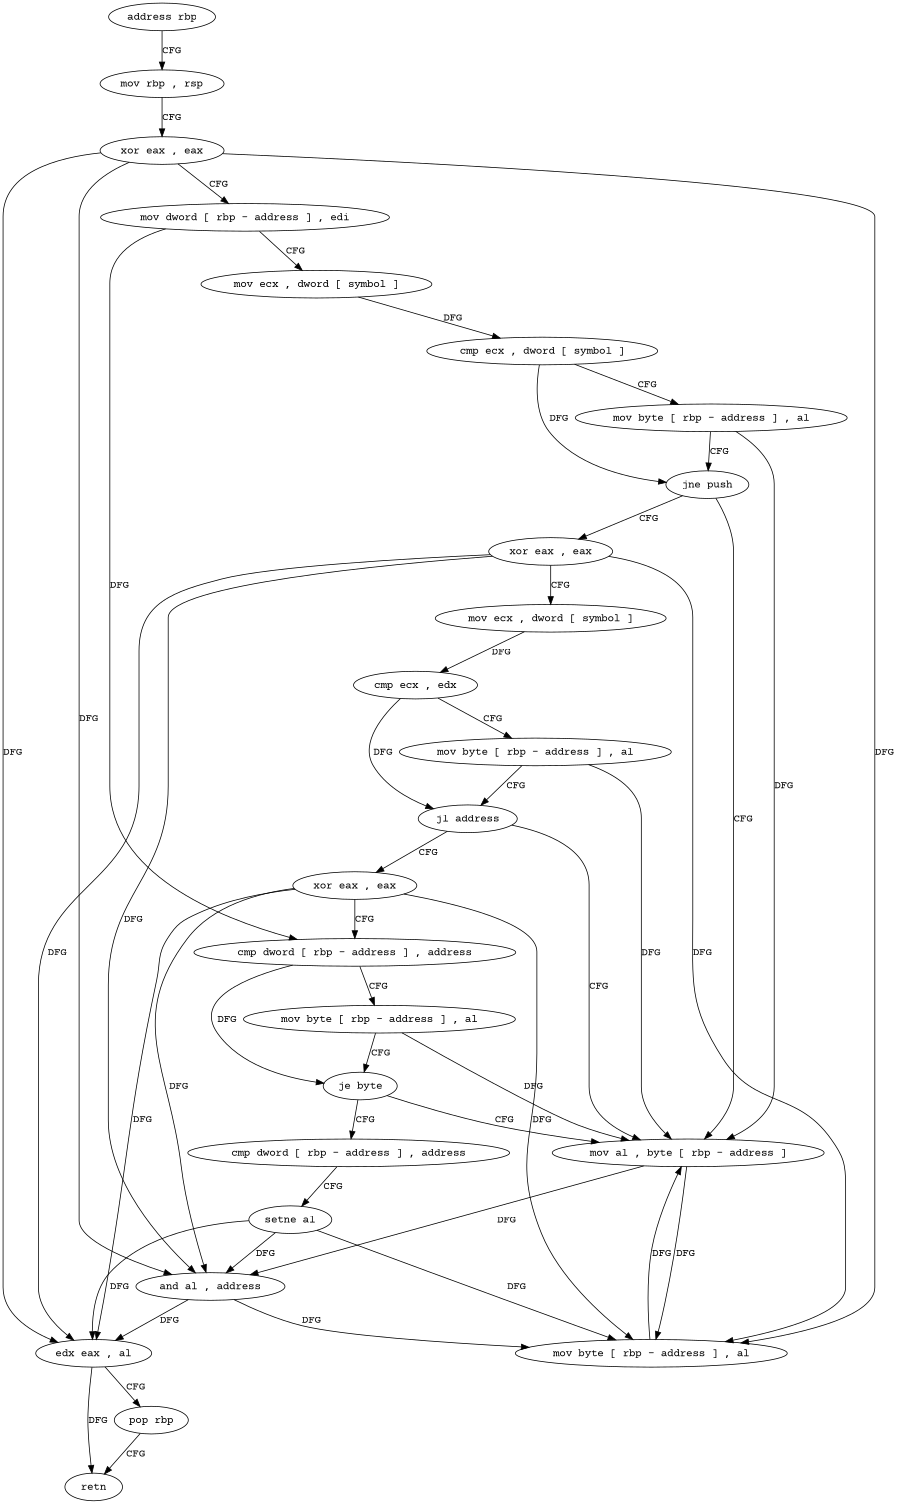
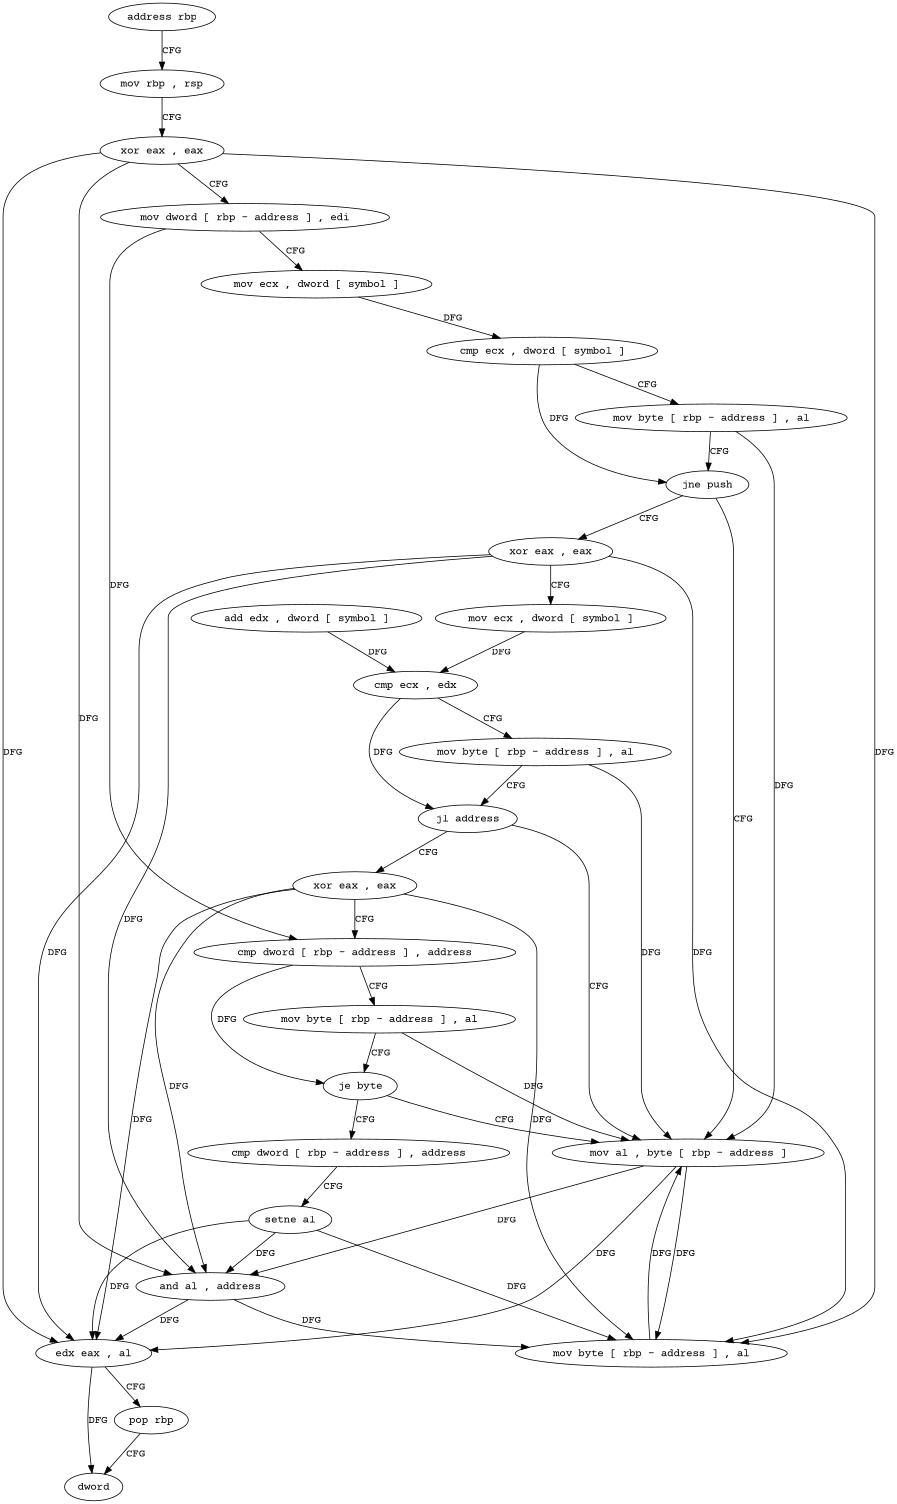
none -> (306, 618)
none -> (444, 1322)
(94, 1487) -> (94, 1487)
